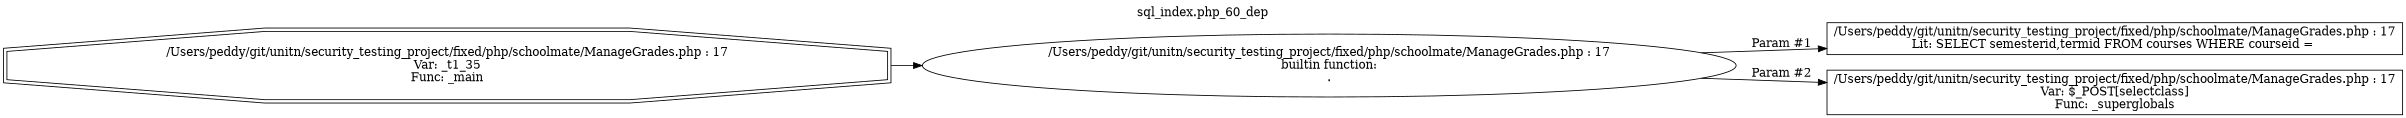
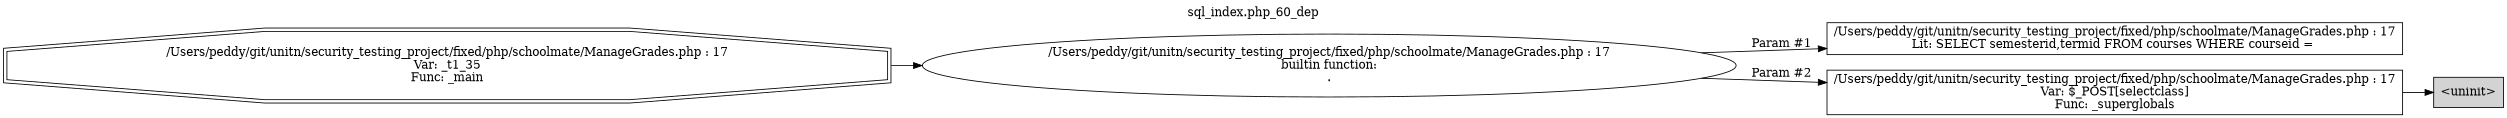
none -> (2469, 92)
